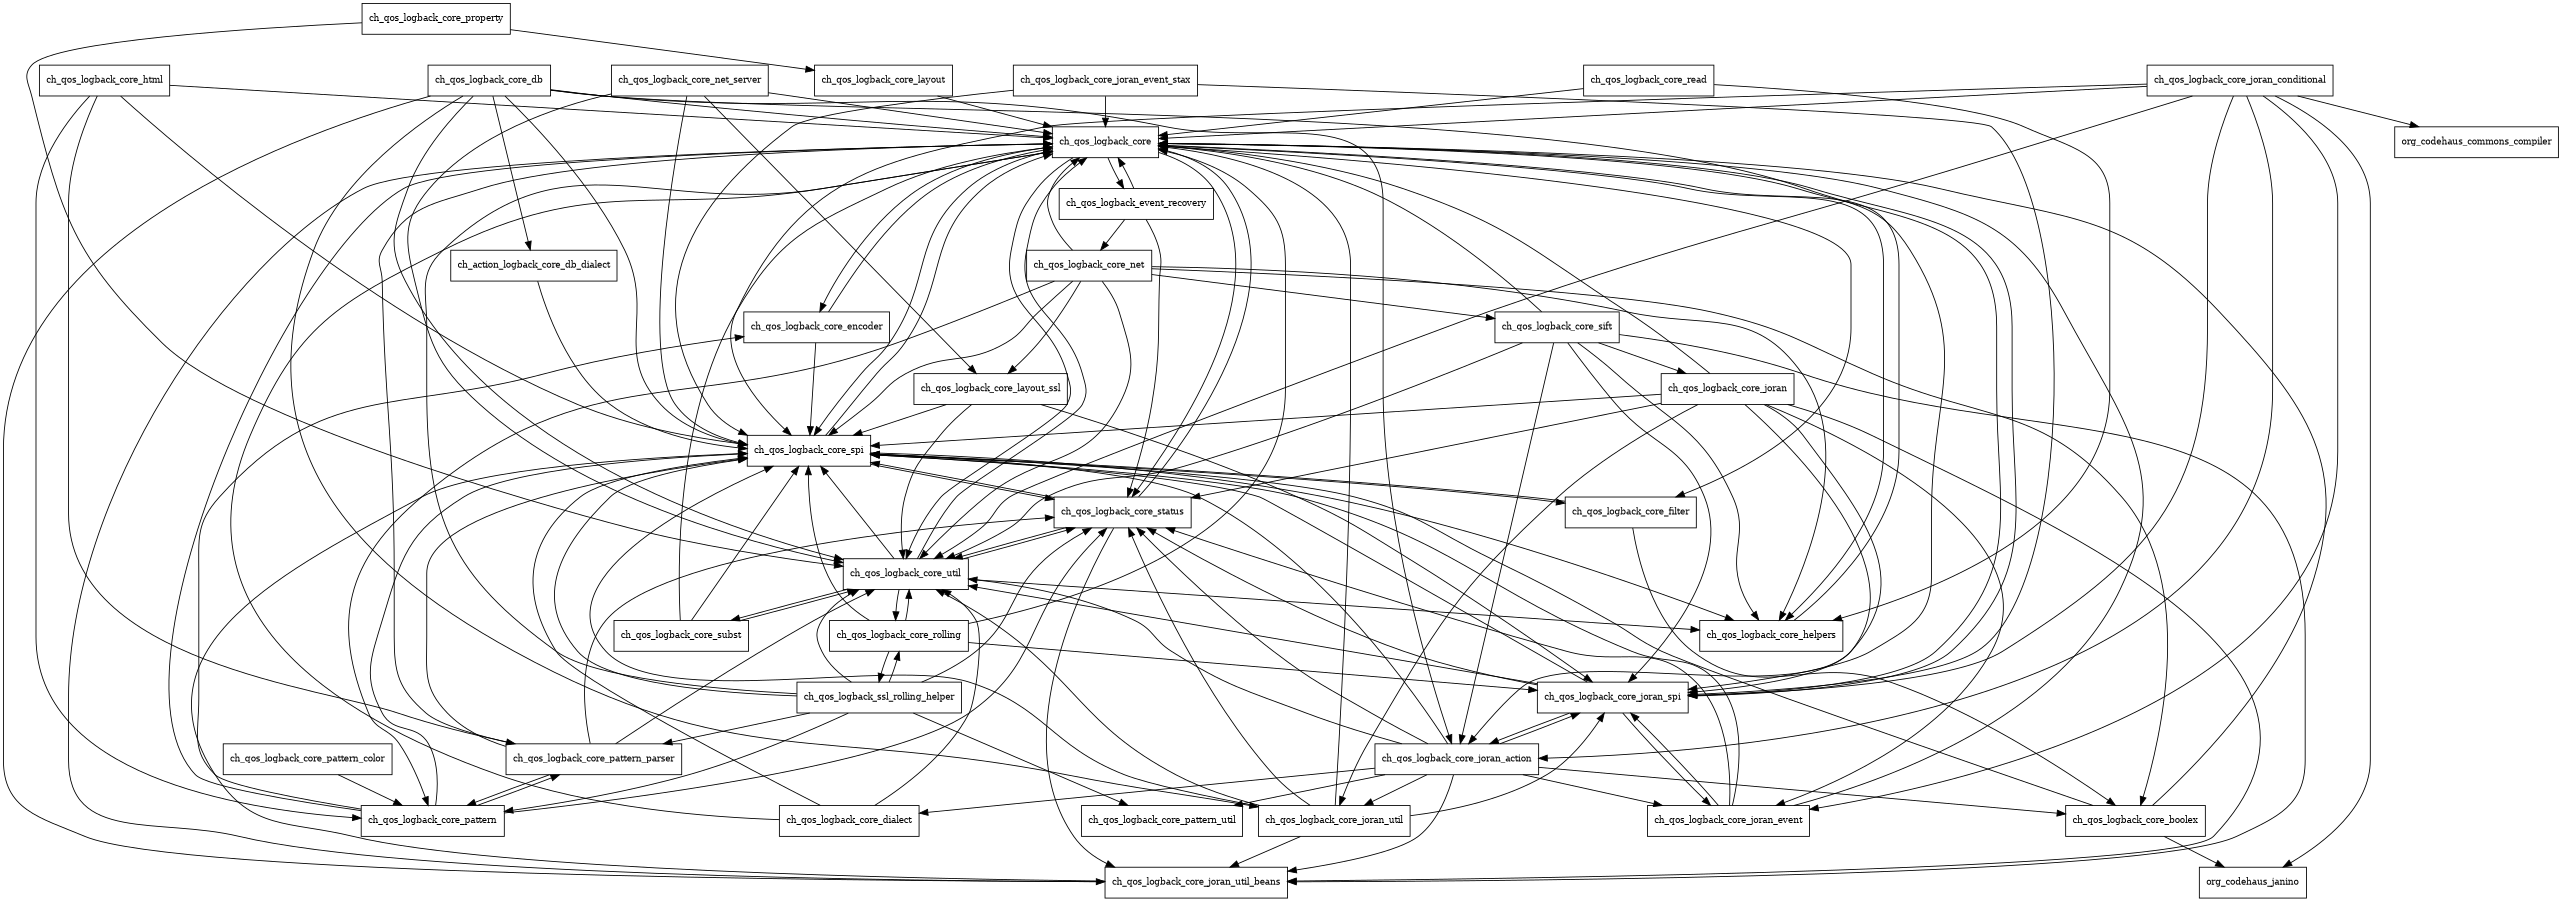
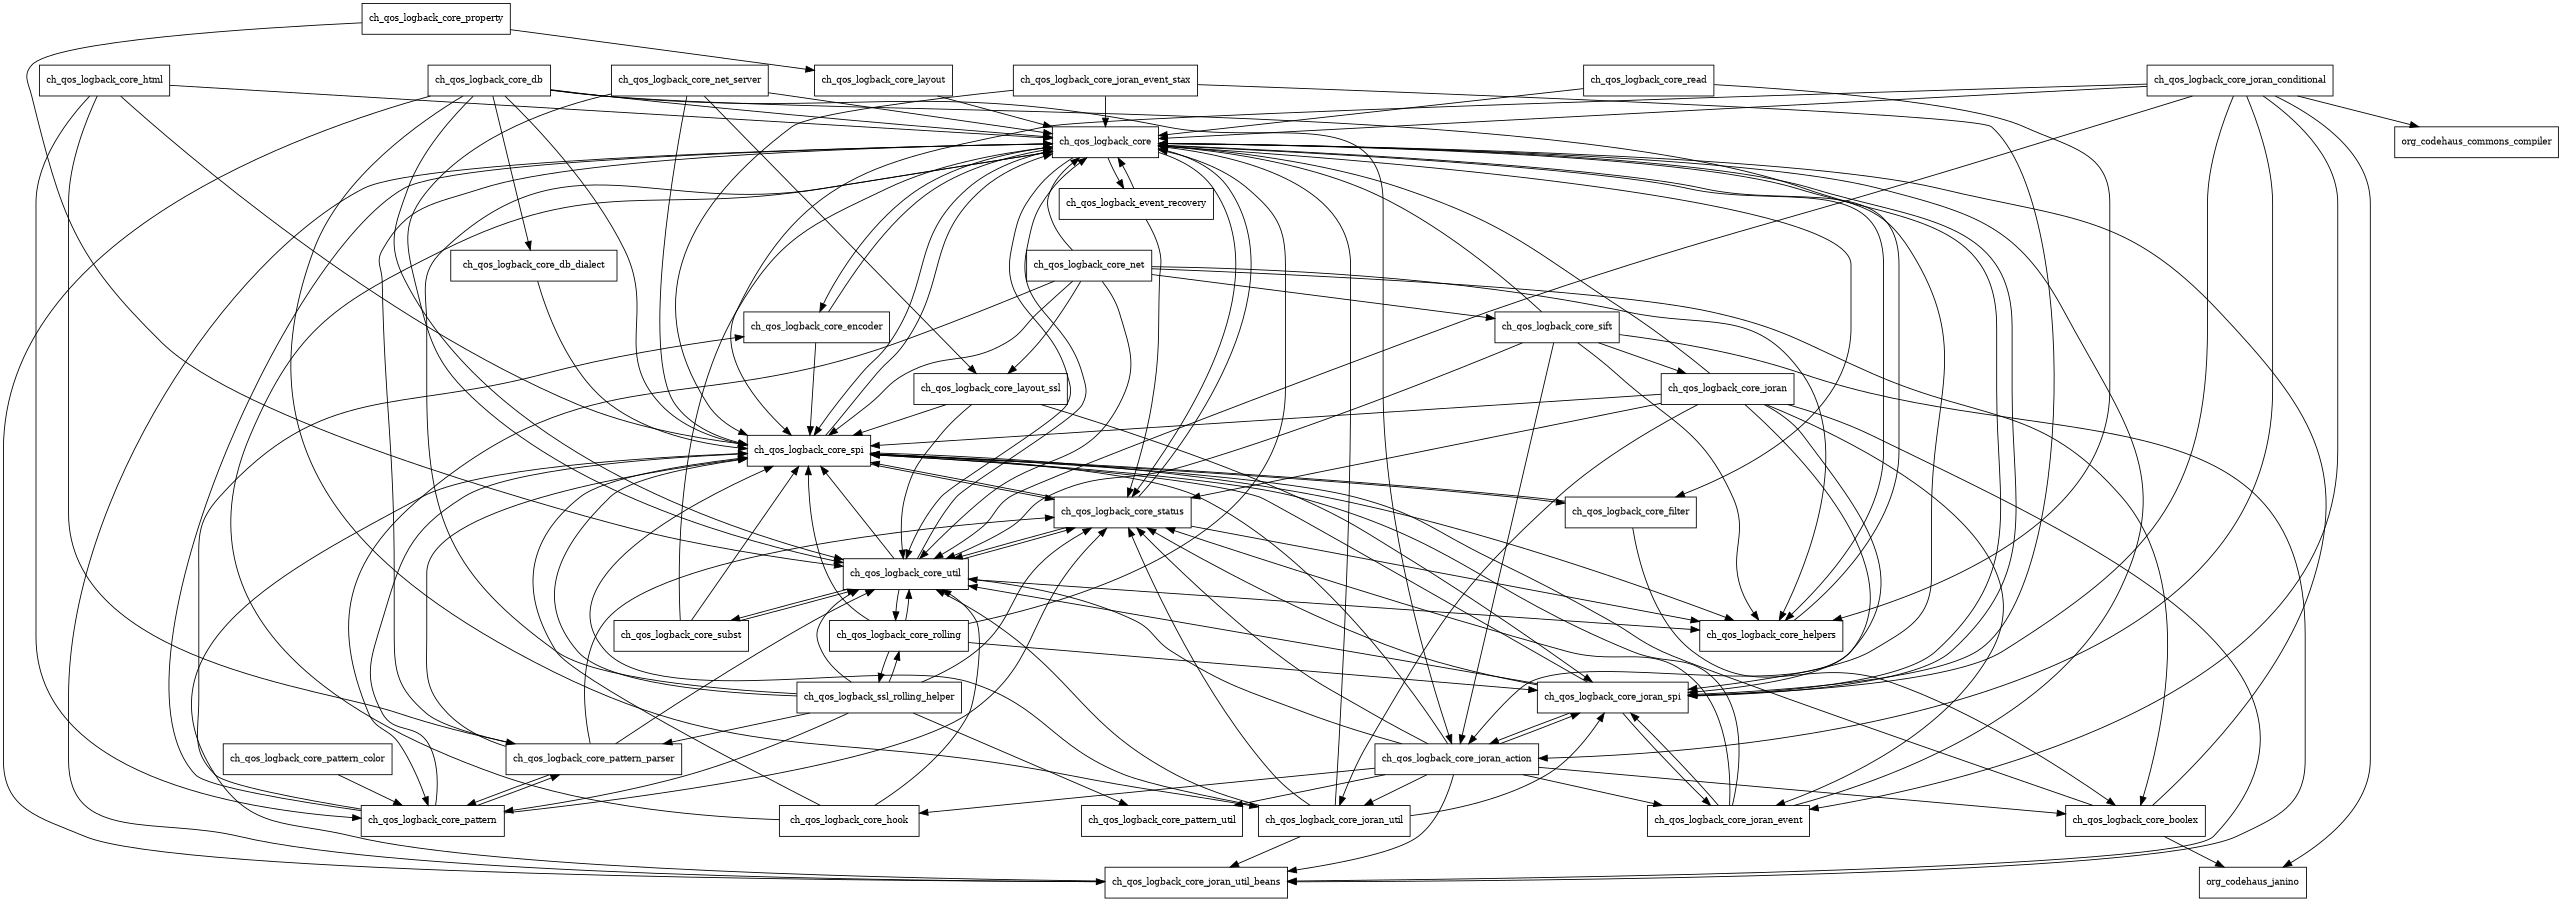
(1115, 231) -> none
(534, 266) -> (534, 266)
(1703, 494) -> none
(1050, 700) -> (1454, 575)
(849, 821) -> (849, 821)
